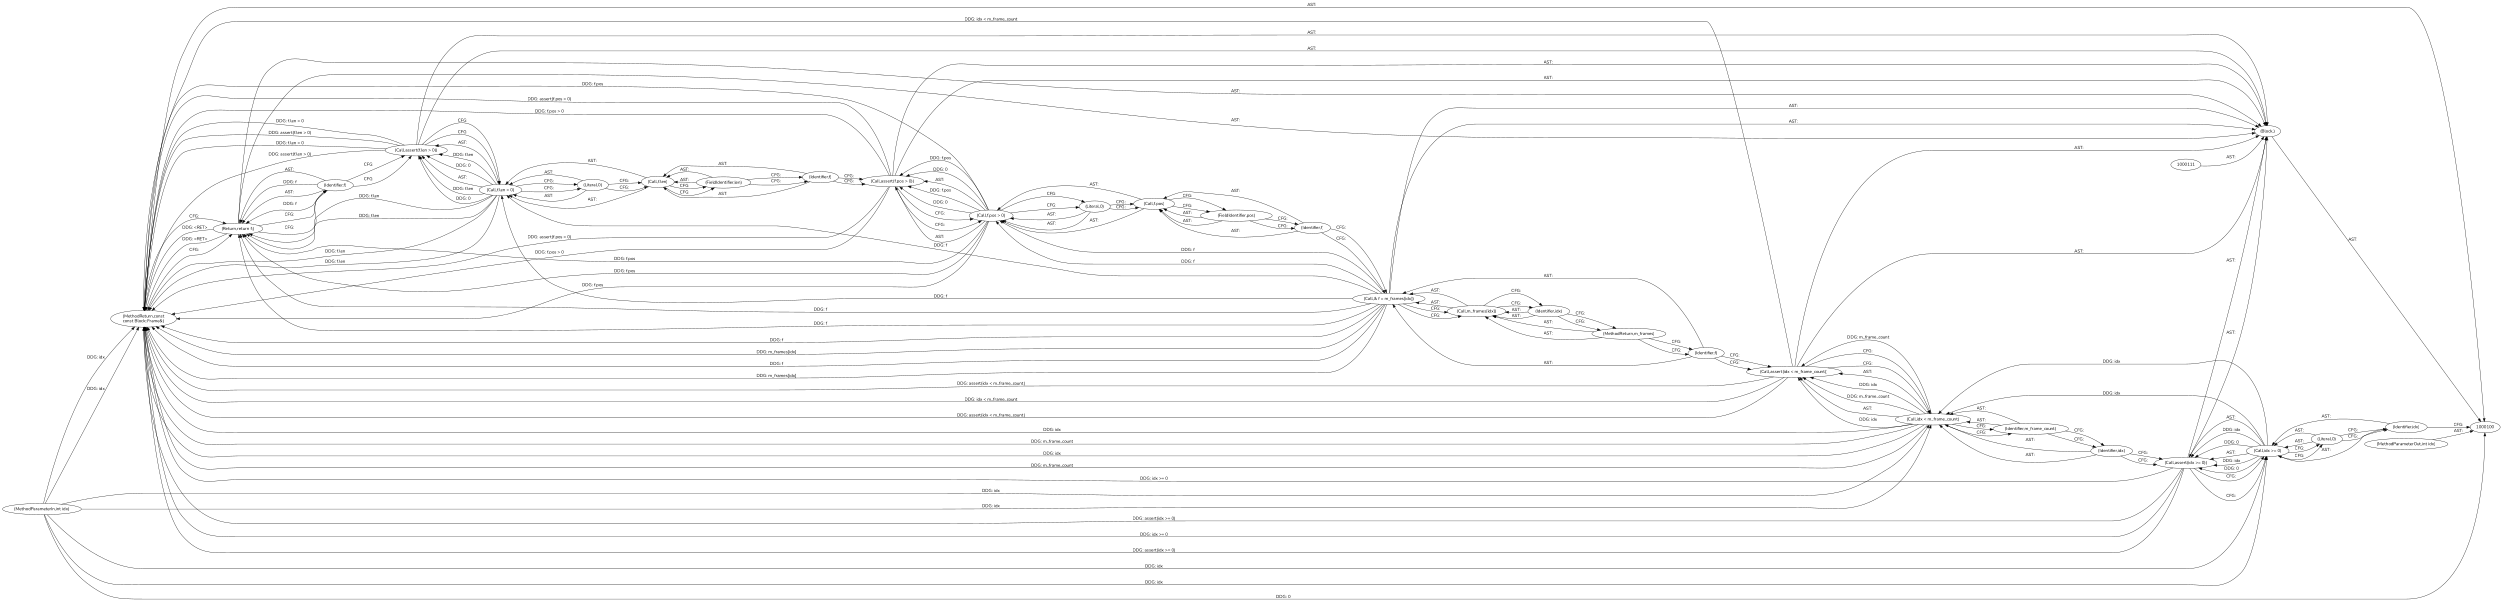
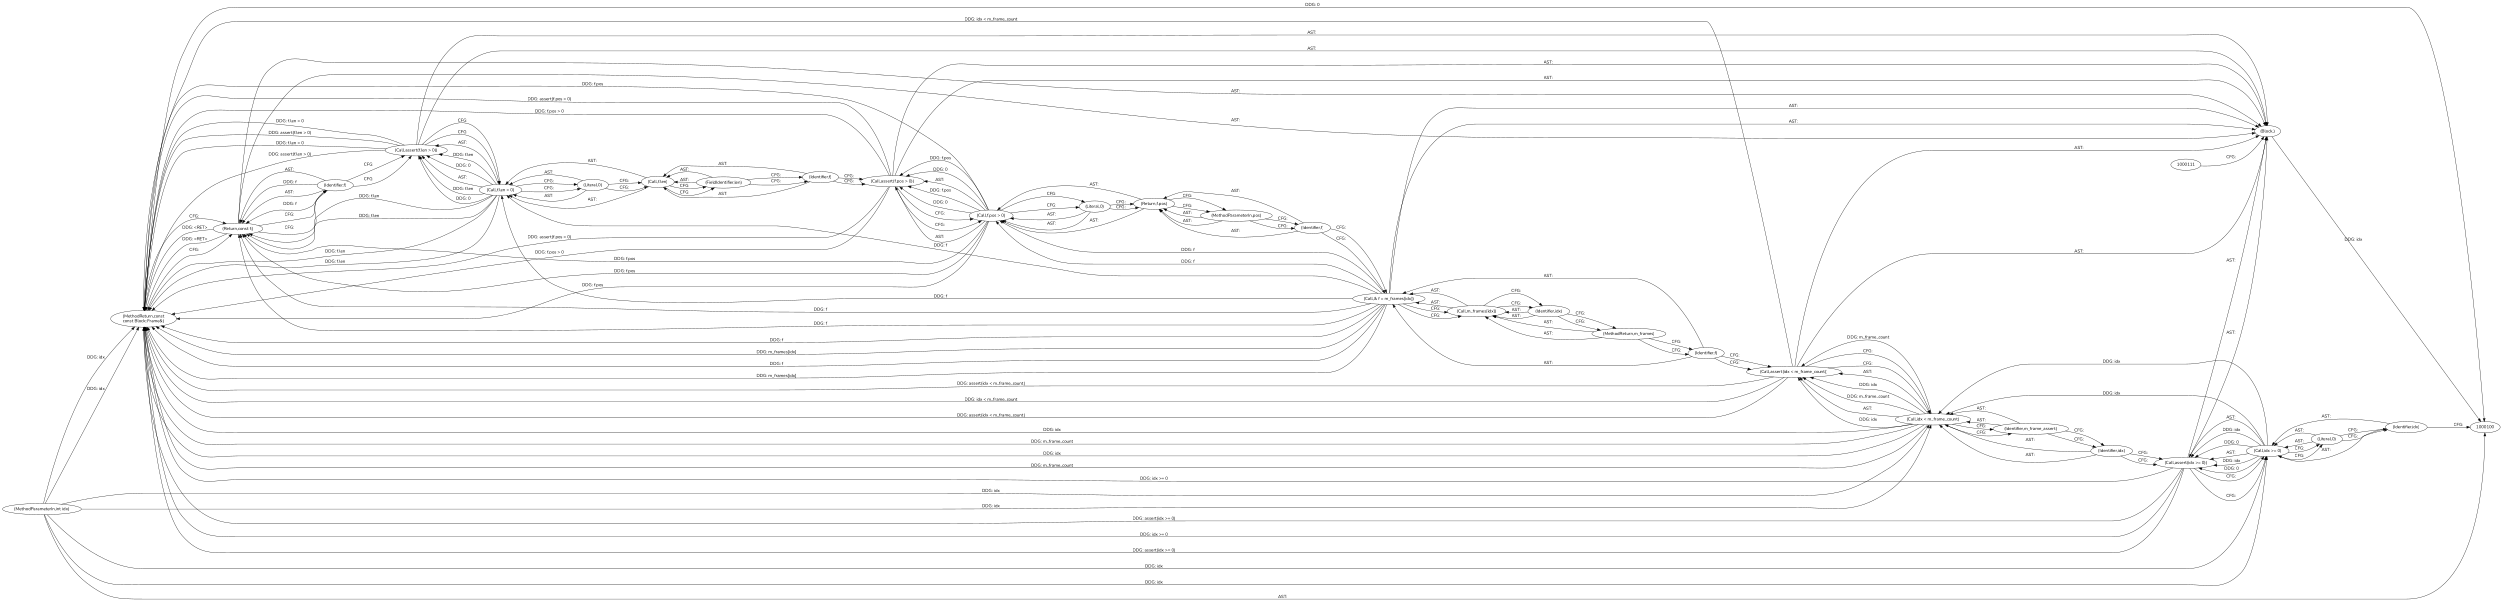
(1312, 5) -> (1312, 5)
(2232, 157) -> (2232, 157)
(1154, 204) -> (1154, 204)
(1236, 216) -> (1236, 216)
(238, 229) -> (238, 229)
(2354, 240) -> (2354, 240)
(2031, 429) -> (2031, 429)
(2406, 444) -> none
(1283, 597) -> (1283, 597)
